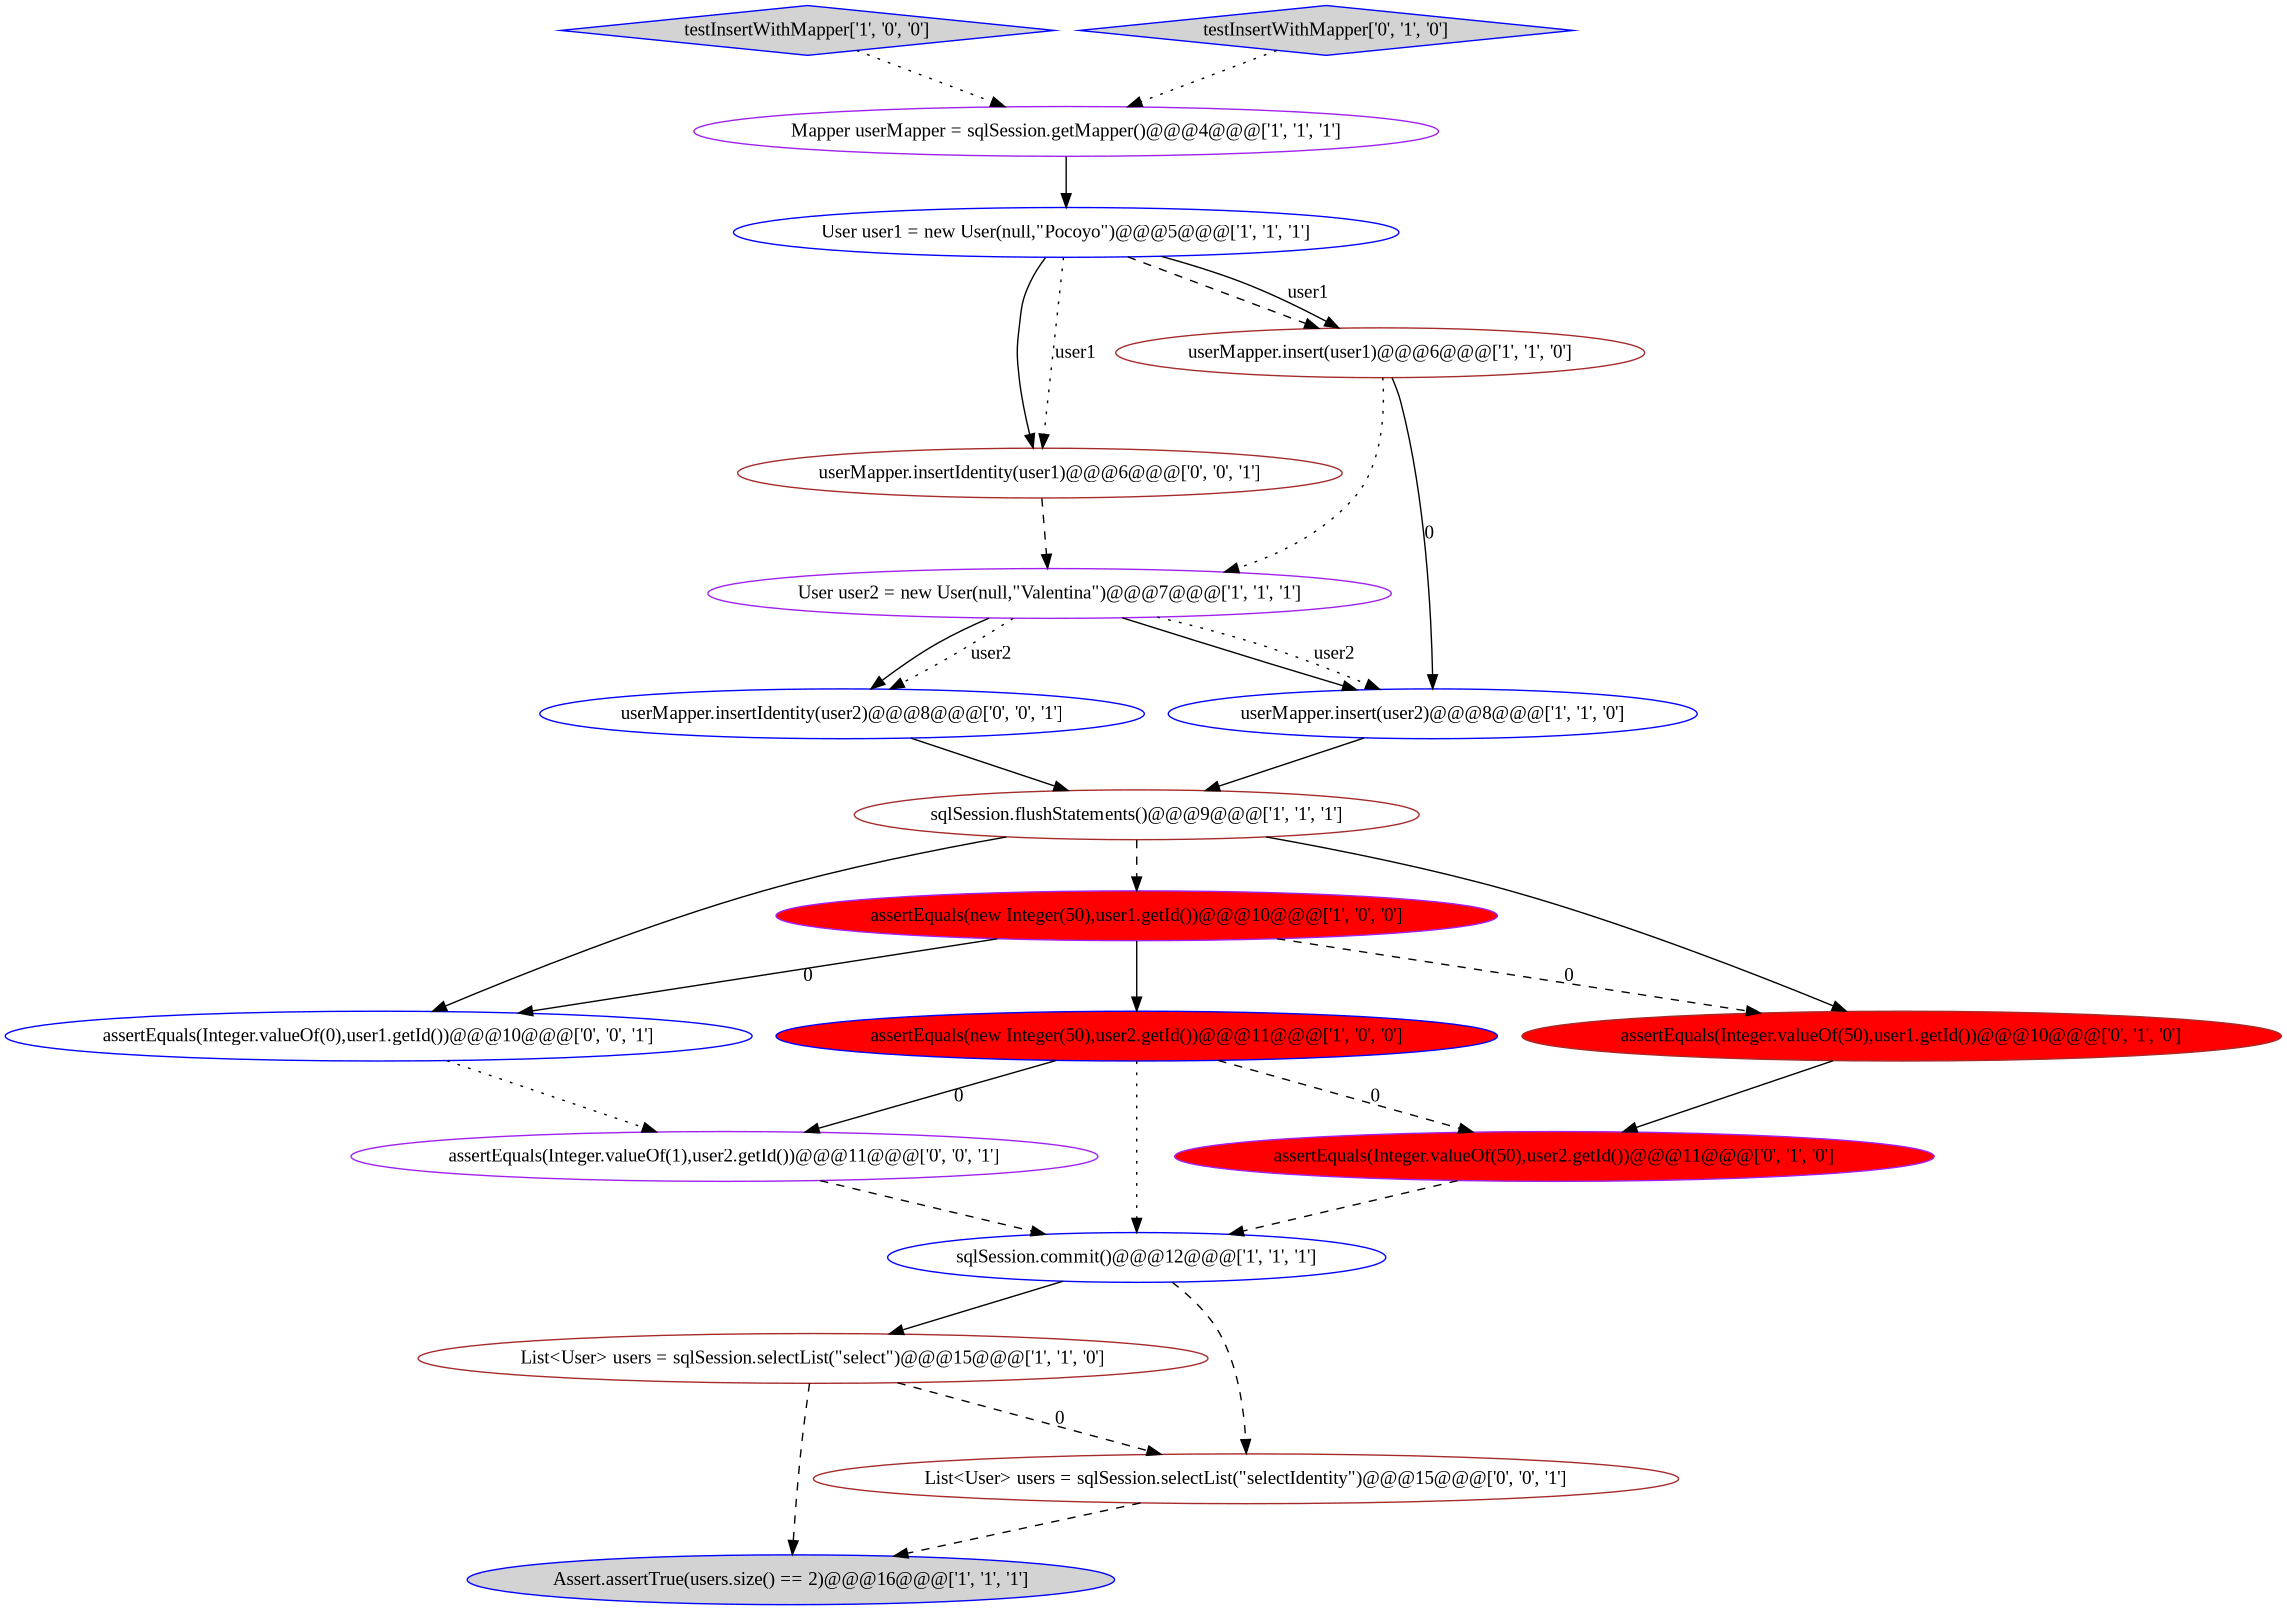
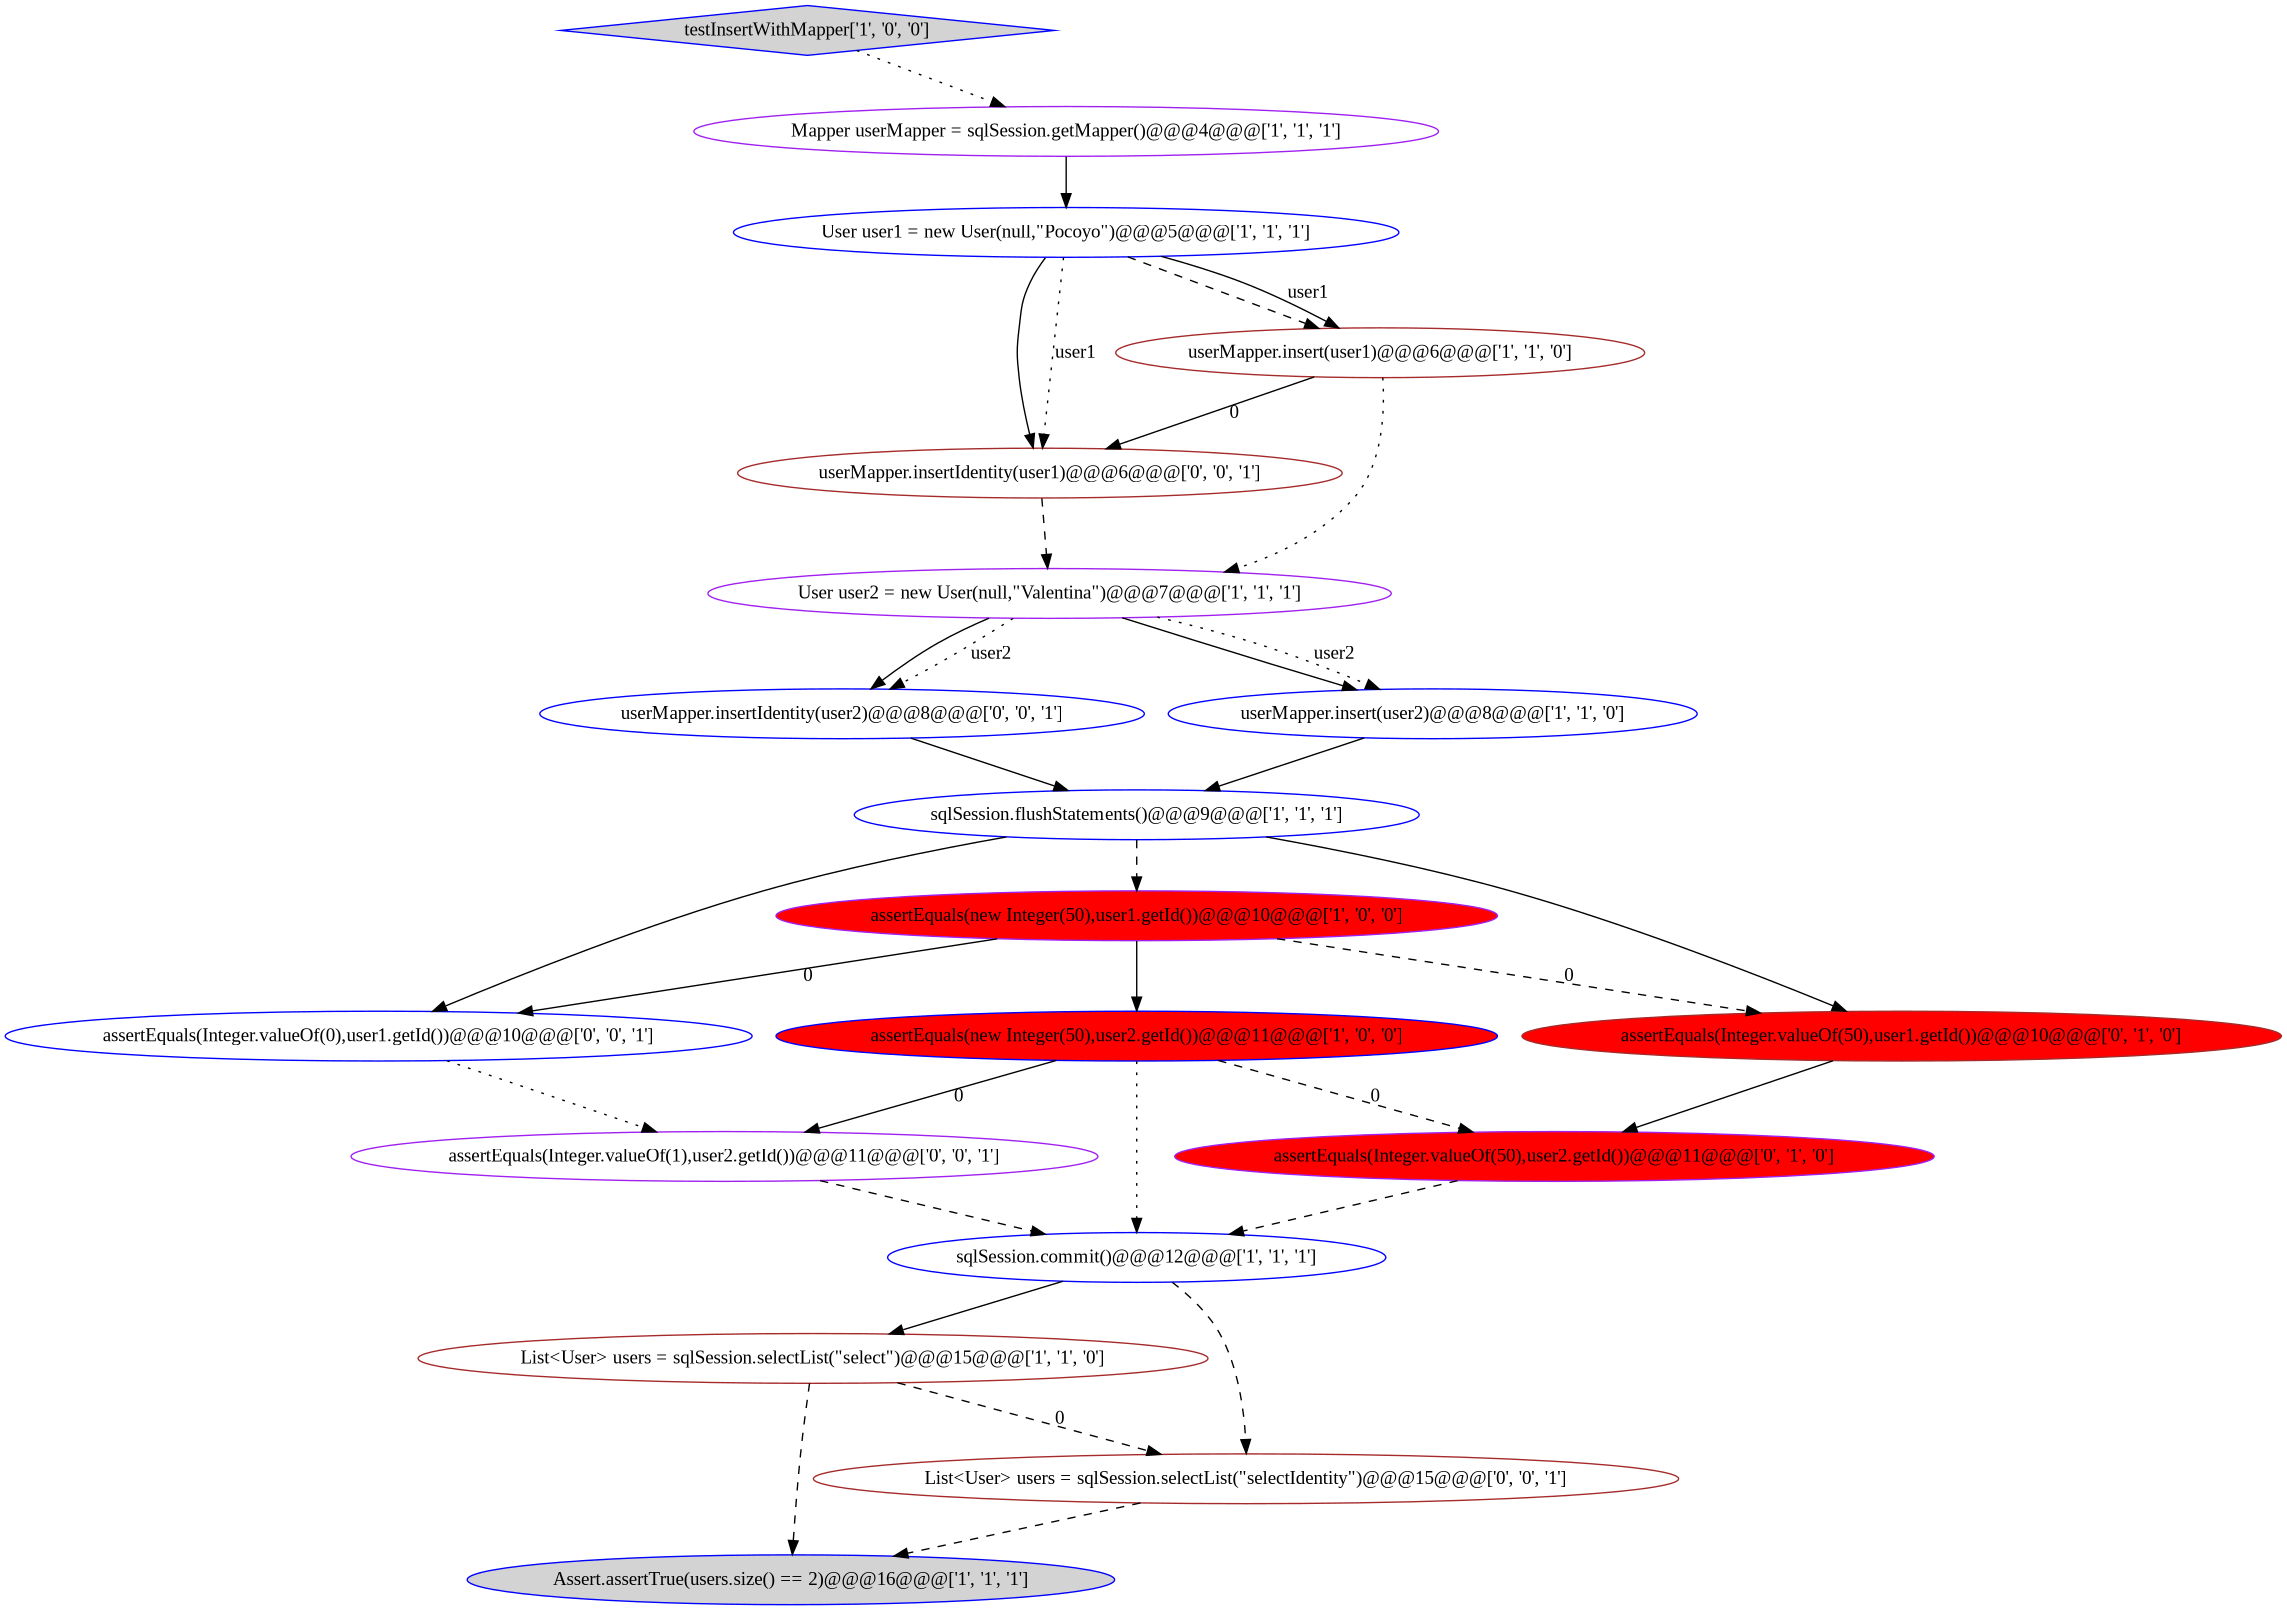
(1326, 30) -> none
(1423, 525) -> (1217, 411)
(1137, 815) -> (1137, 815)
